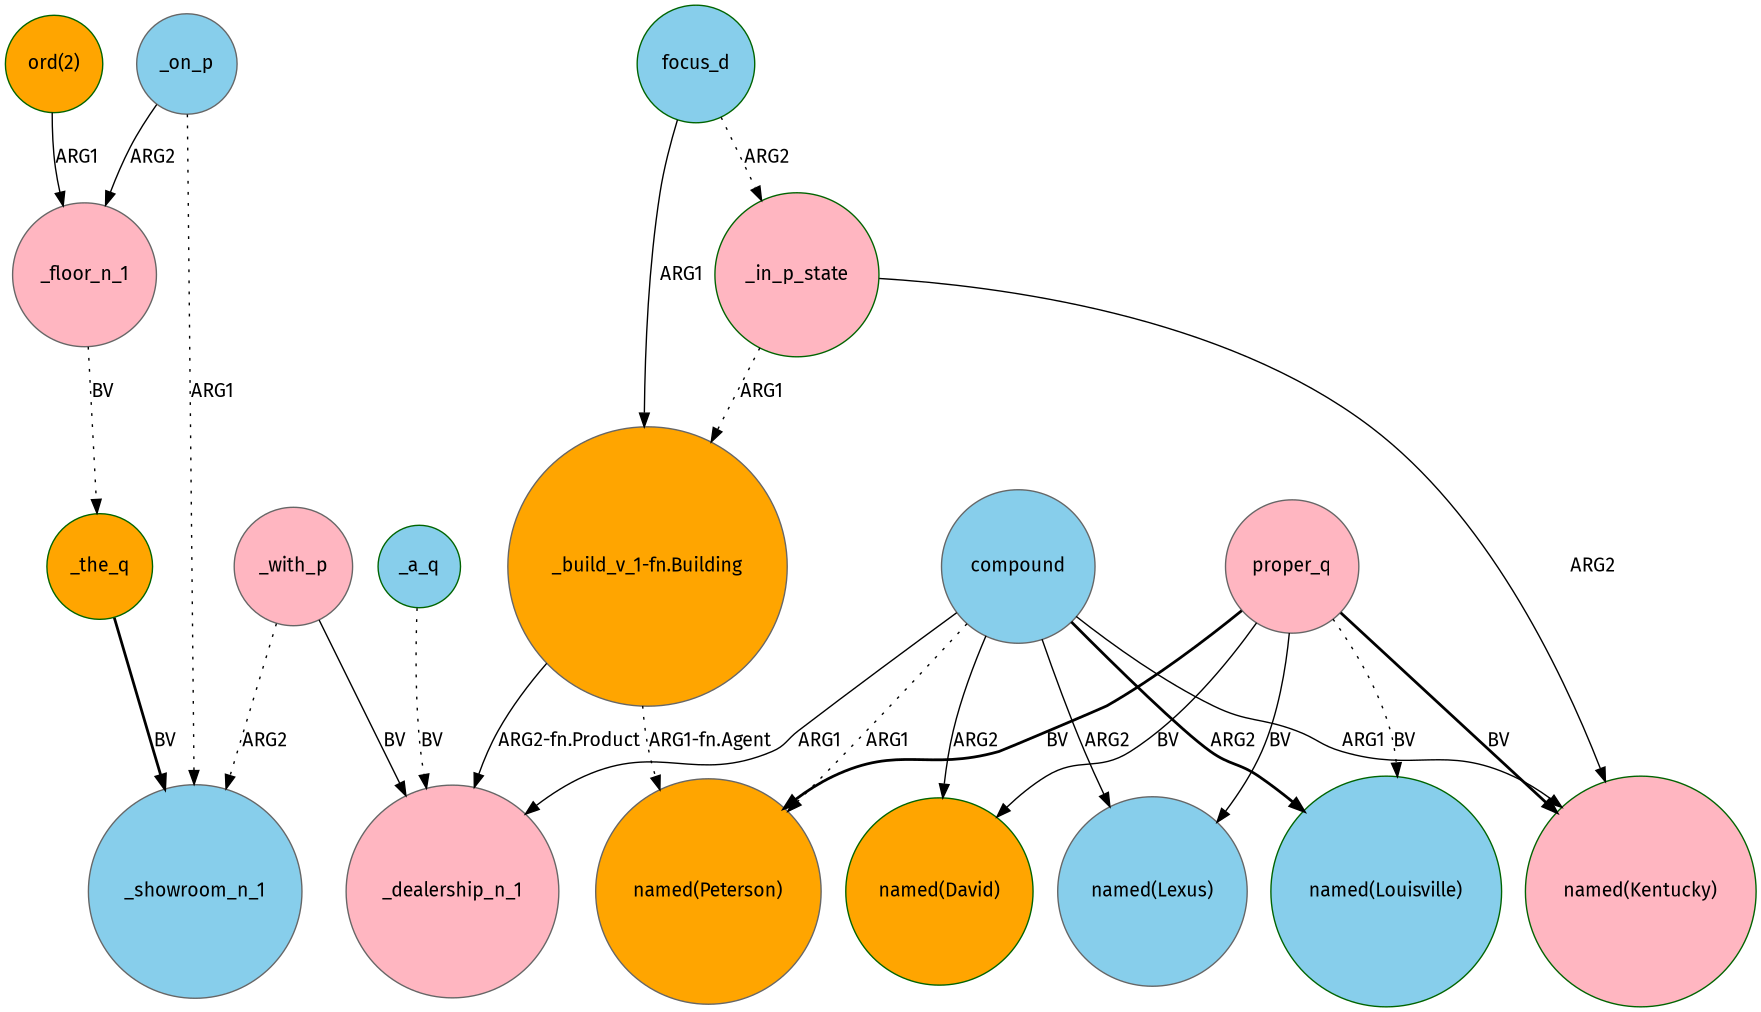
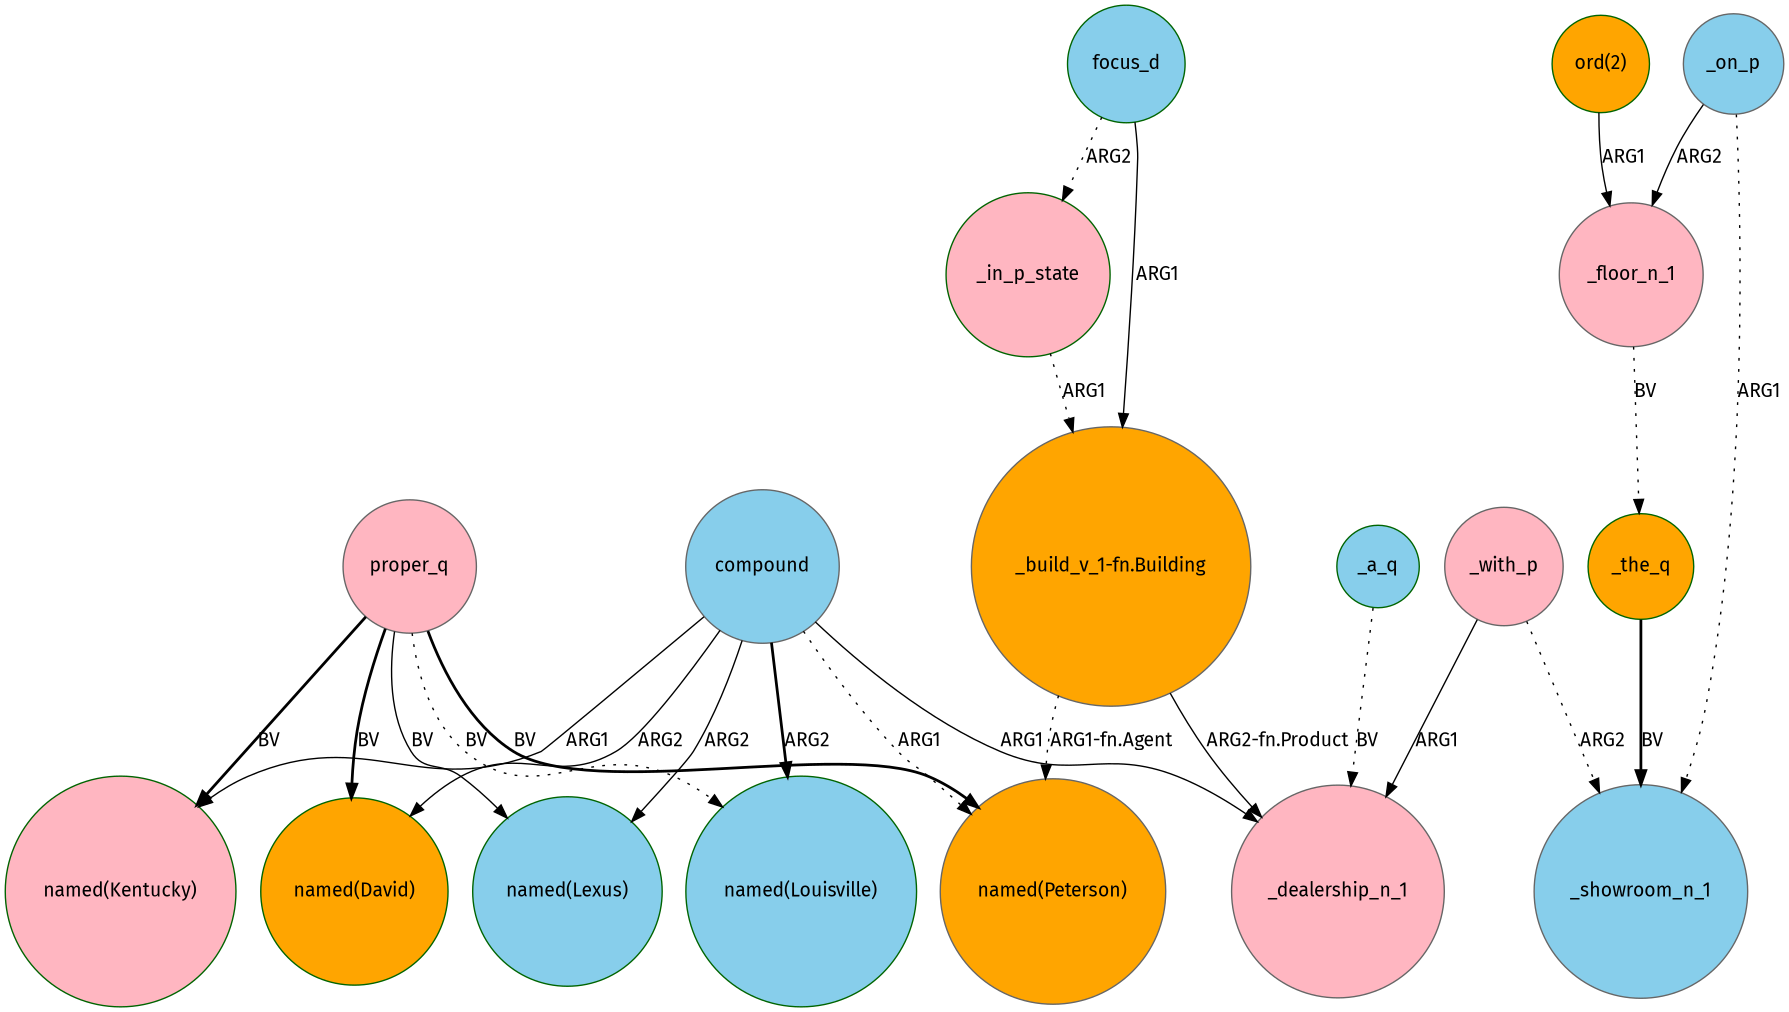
(1327, 398) -> none
(1148, 739) -> (362, 705)
(394, 741) -> (1437, 741)
(1152, 891) -> (567, 891)
